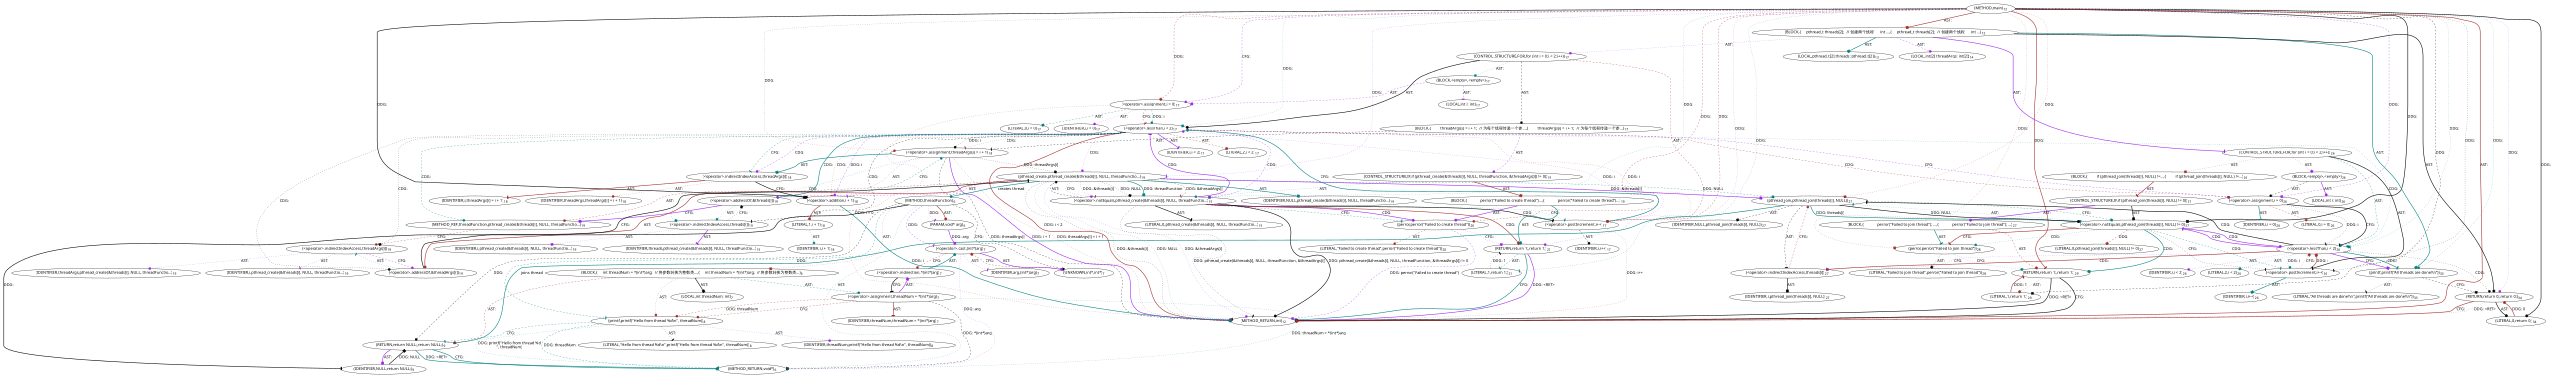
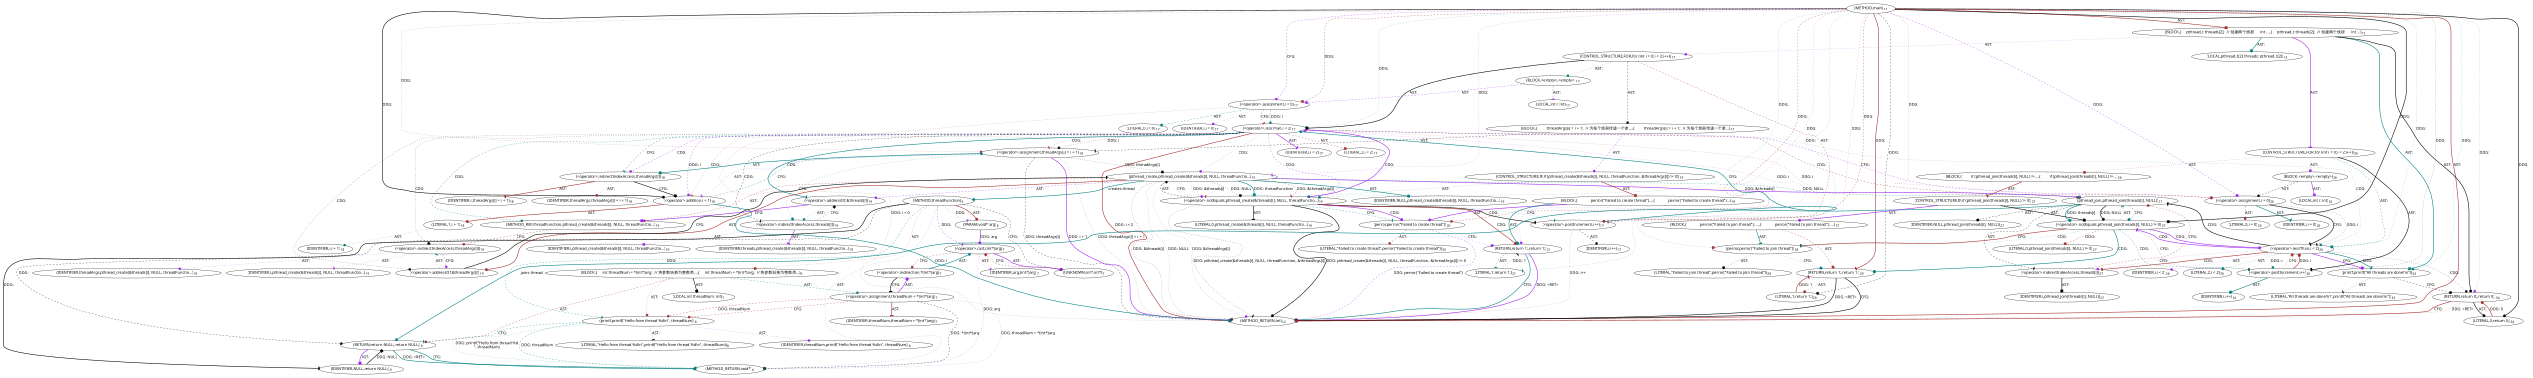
(1942, 57) -> none
